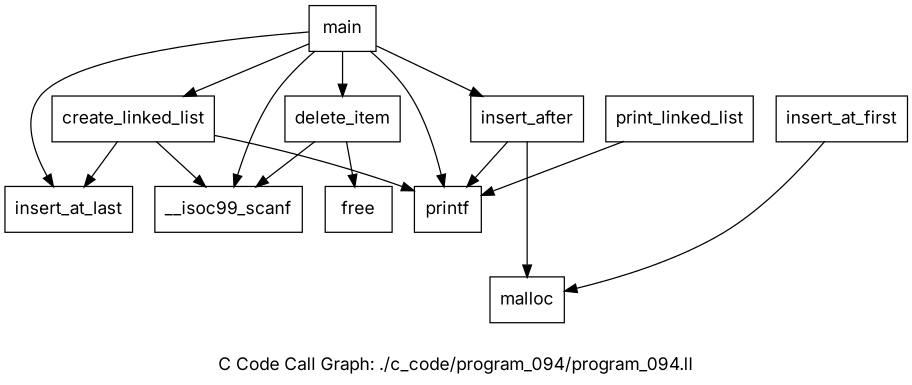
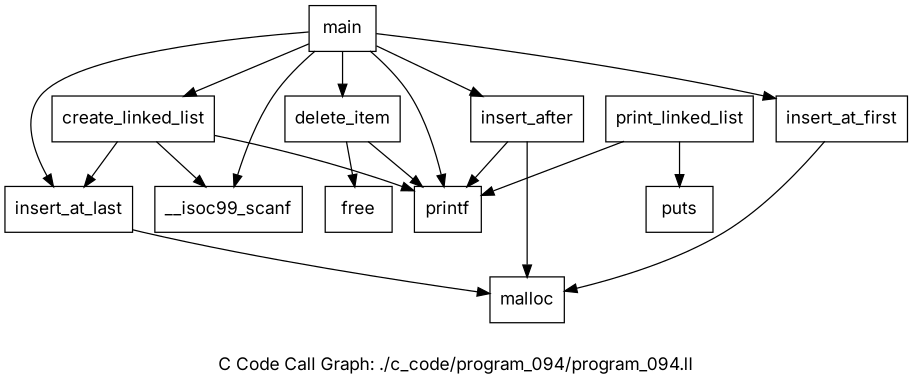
none -> (571, 61)
(289, 161) -> (390, 160)
none -> (680, 209)
none -> (304, 264)
